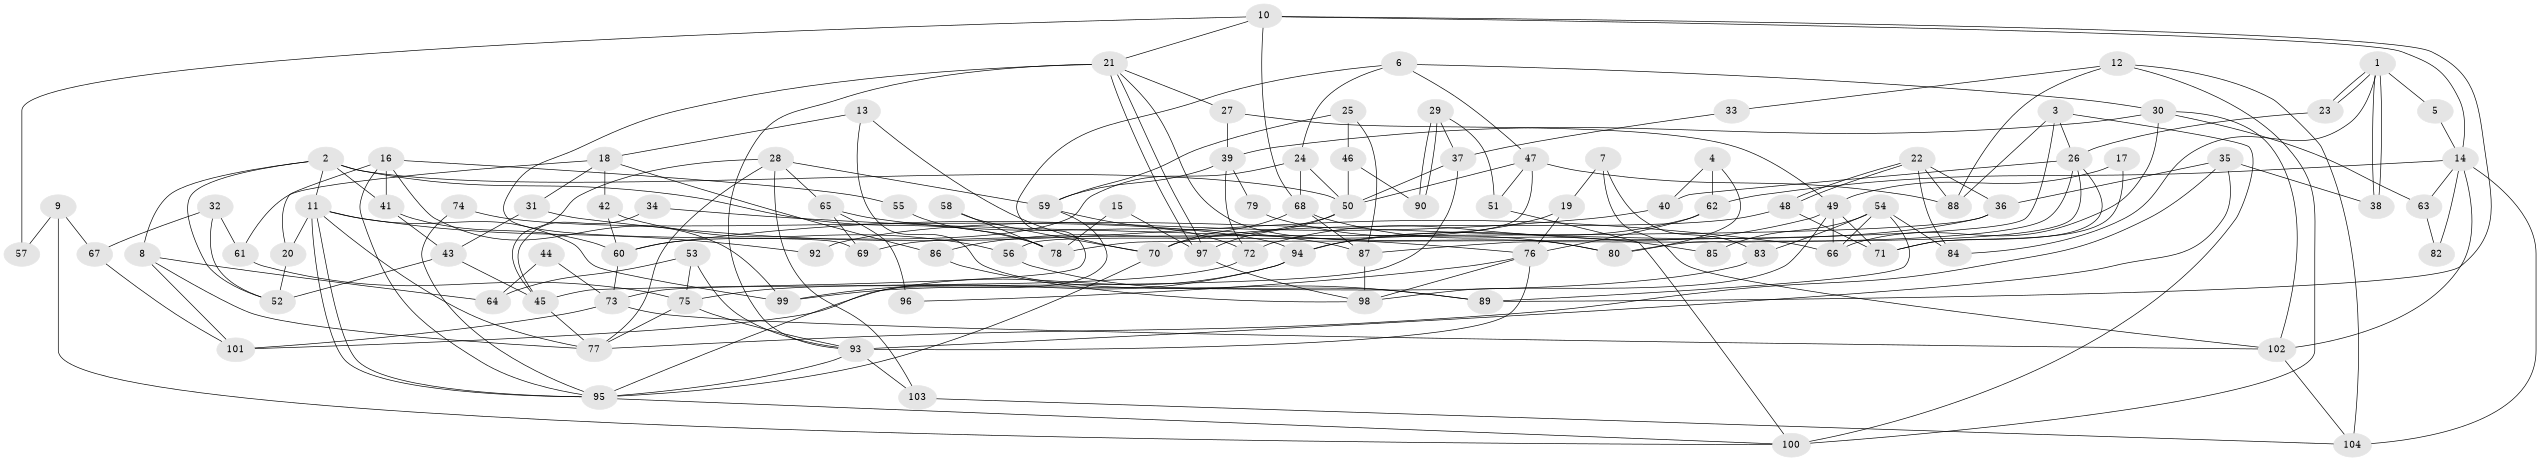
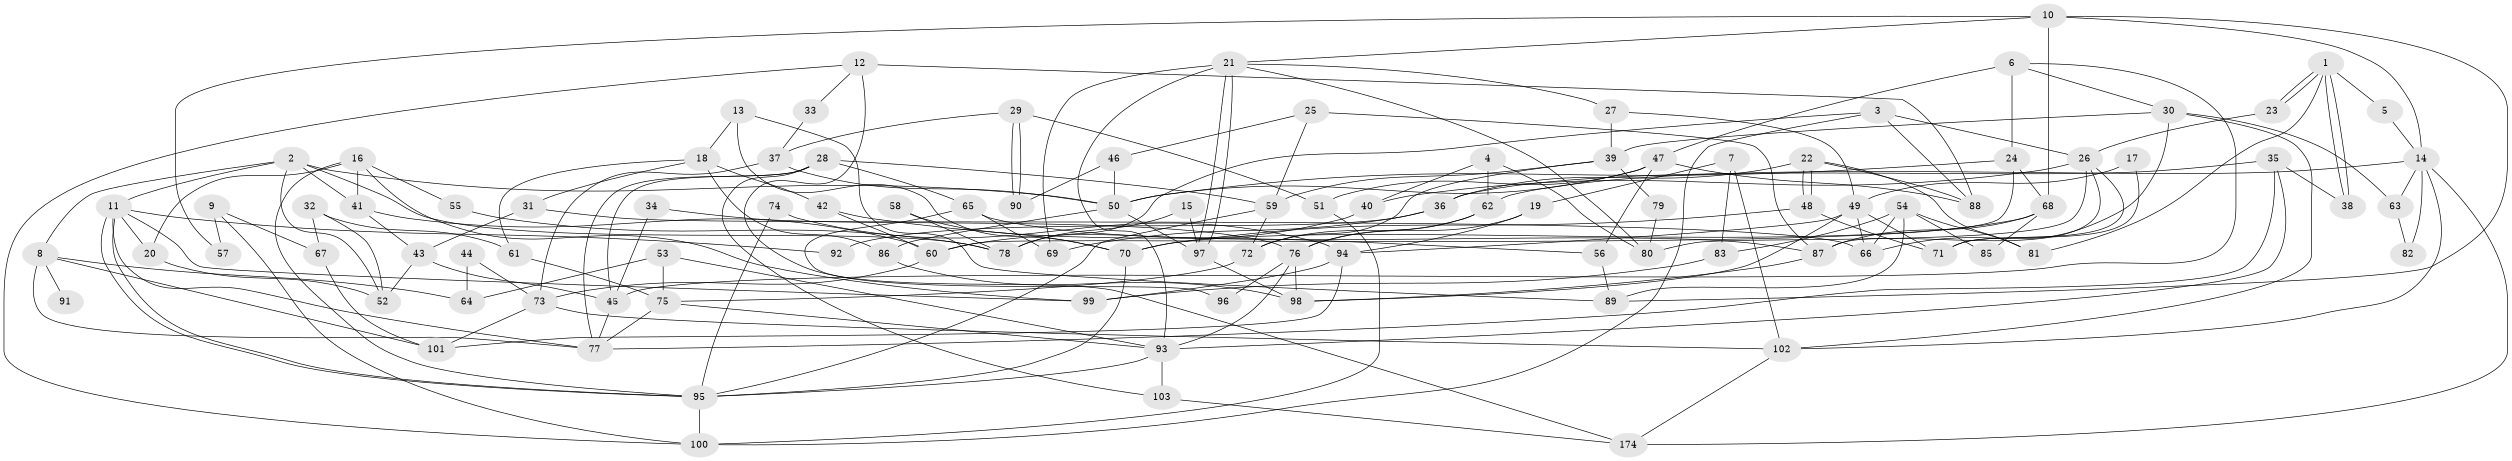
(1954, 254) -> (2035, 254)
none -> (66, 302)
(2353, 445) -> (1628, 445)
